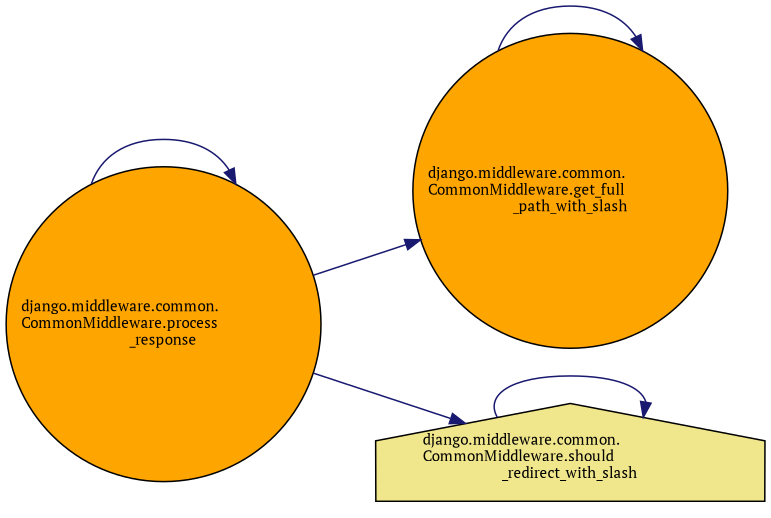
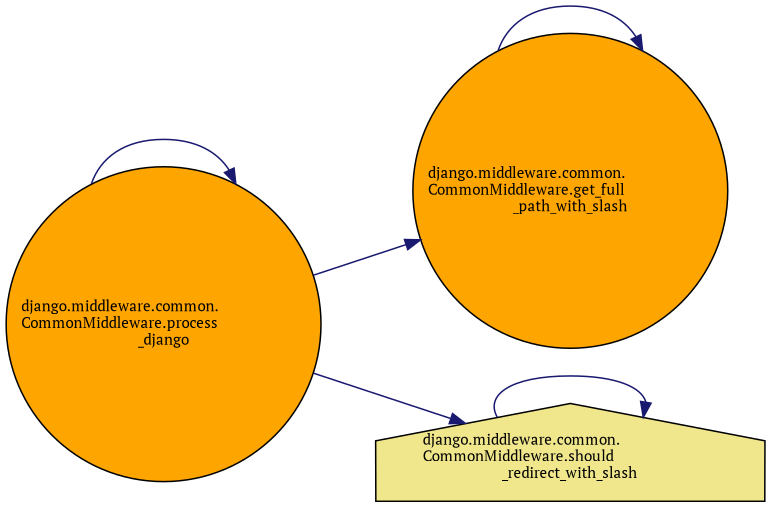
(164, 324) -> (164, 324)
